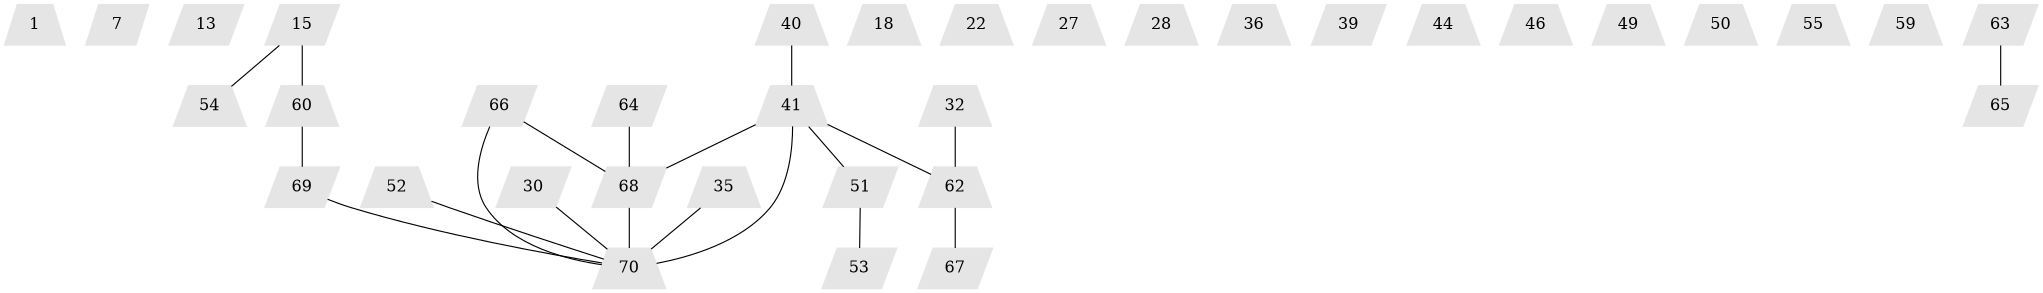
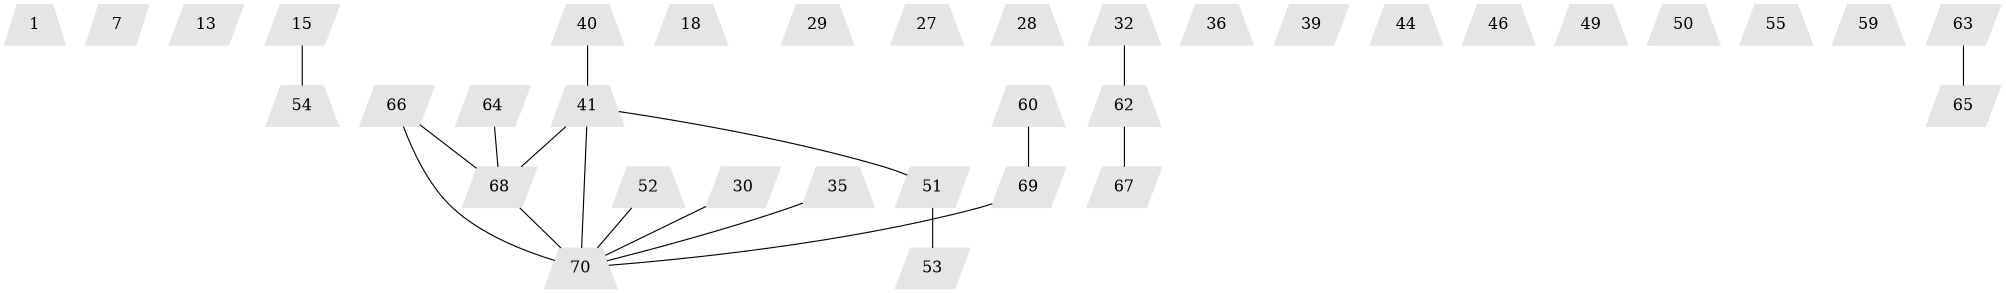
(977, 25) -> (818, 25)
(302, 66) -> none
(879, 149) -> none
